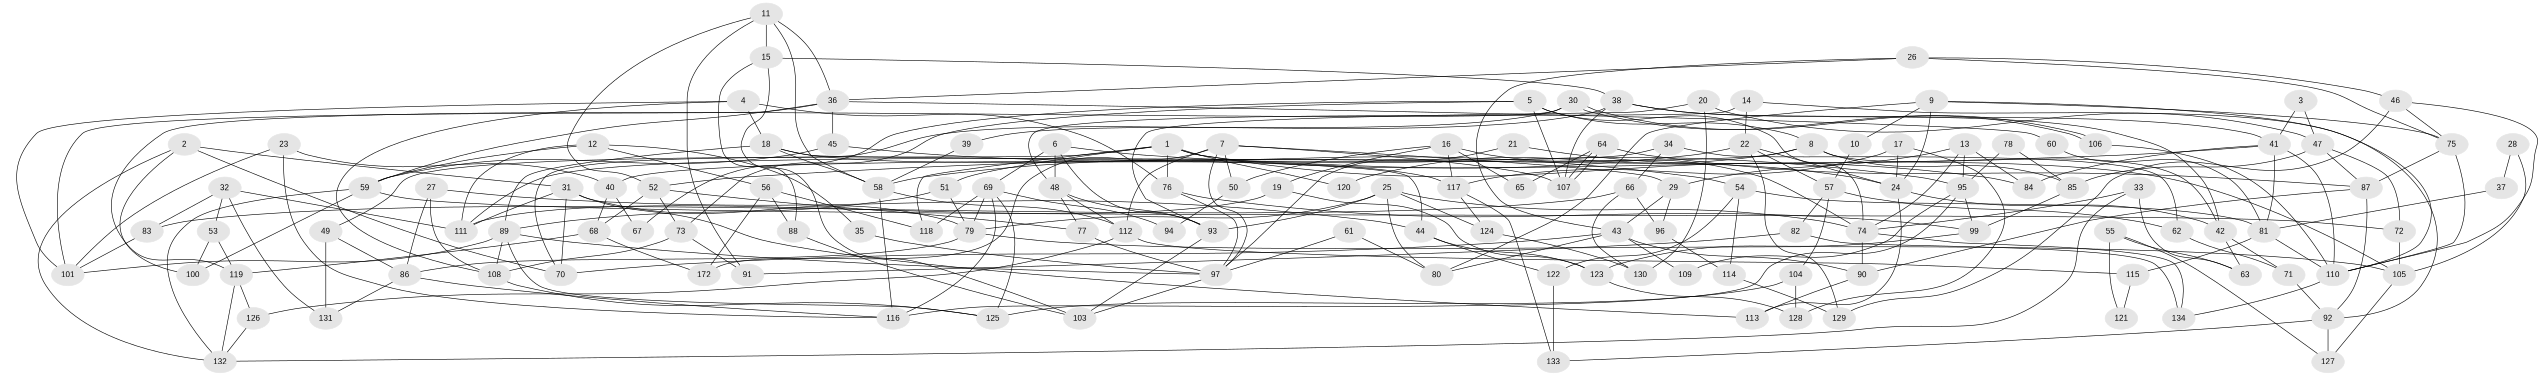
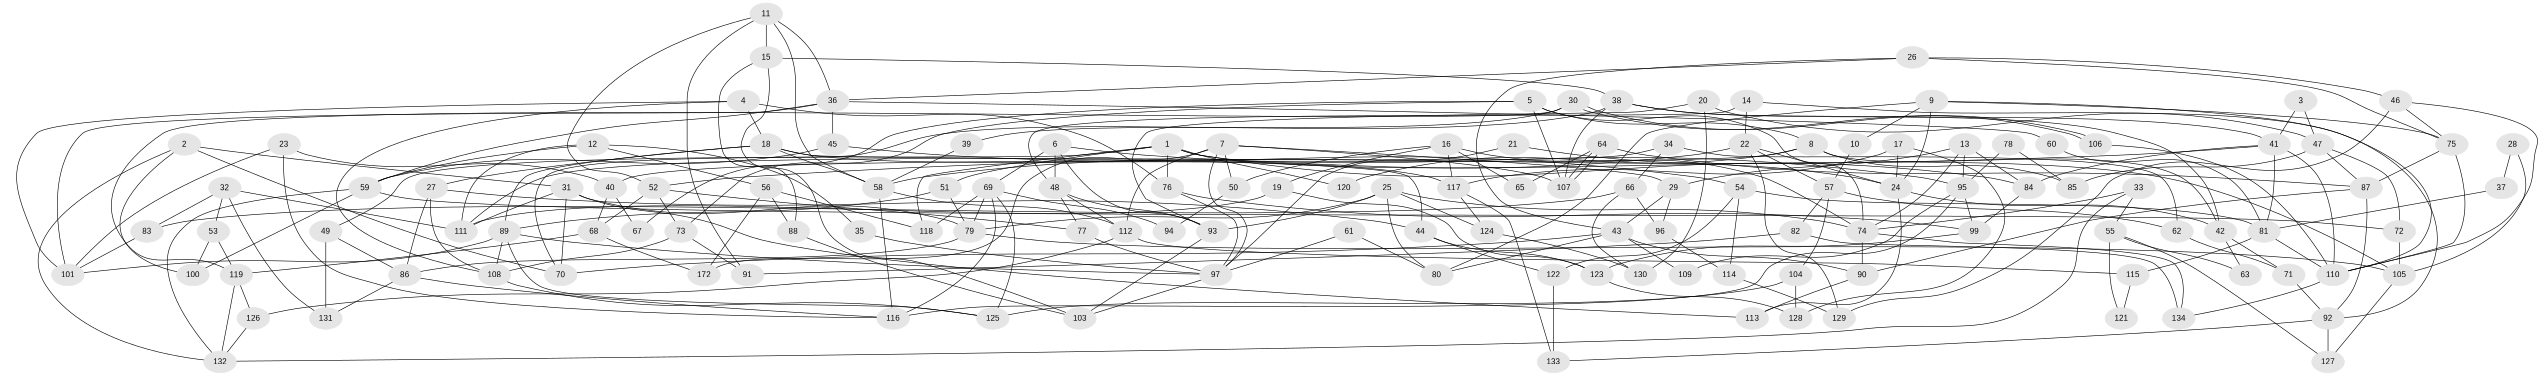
none -> (522, 171)
(2024, 210) -> (2002, 210)
(2156, 243) -> (2125, 210)
